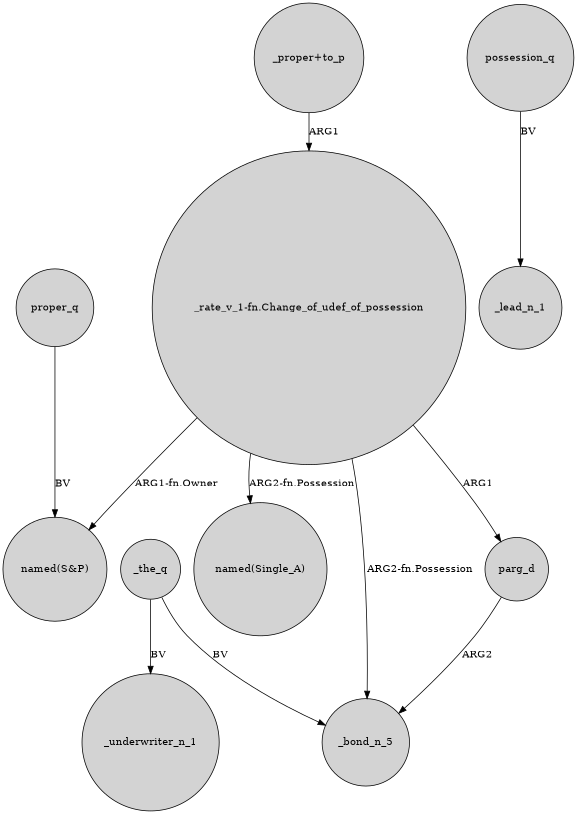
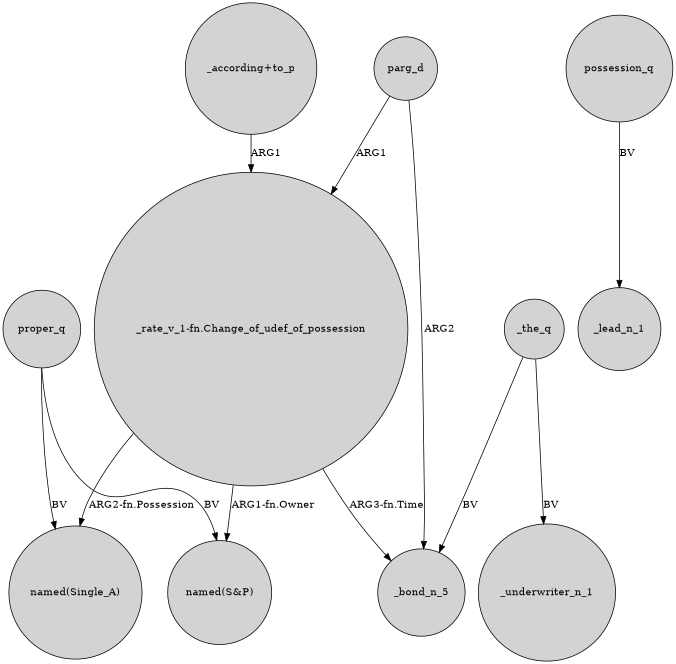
(309, 58) -> (251, 69)
none -> (44, 445)
(457, 479) -> (362, 142)
(420, 569) -> (387, 505)
